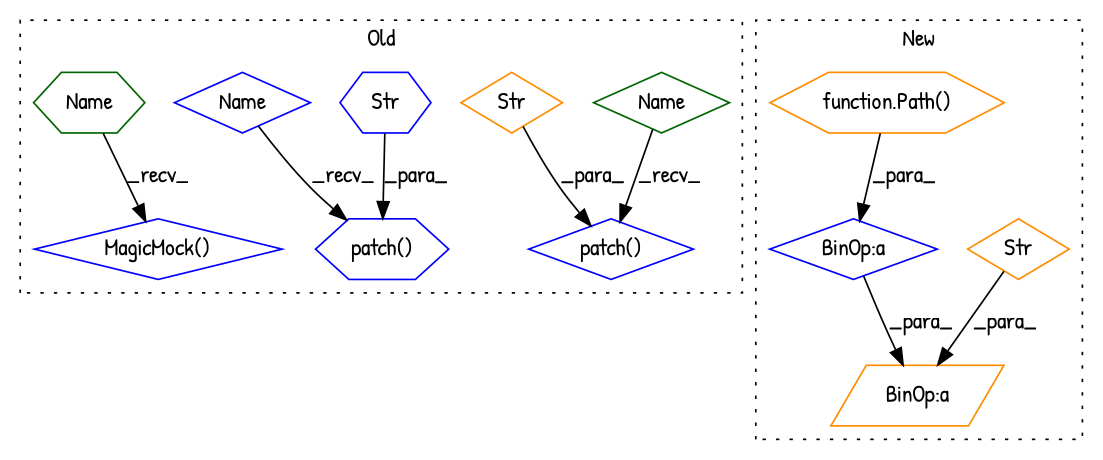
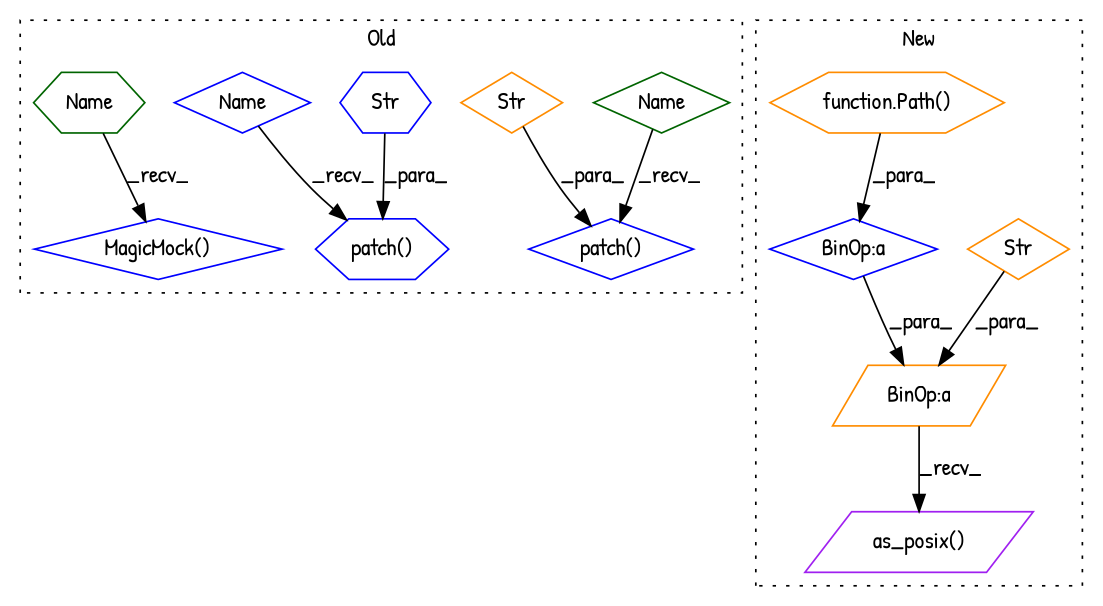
none -> (919, 542)
